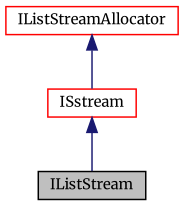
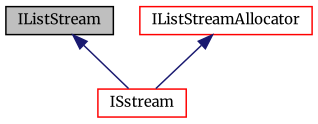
(92, 152) -> (106, 67)
